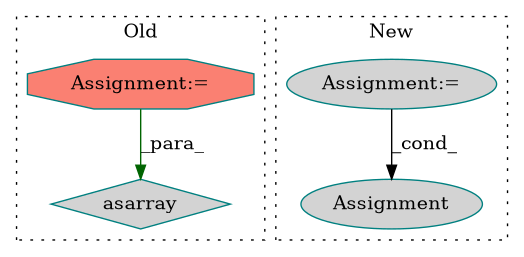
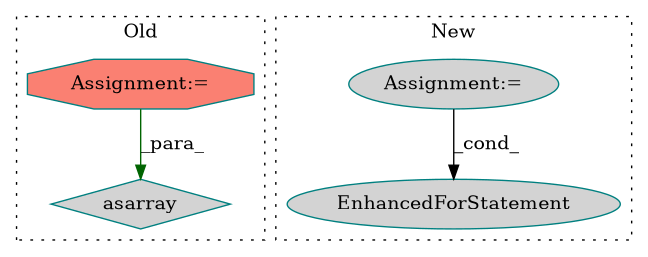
(392, 204) -> (454, 204)
